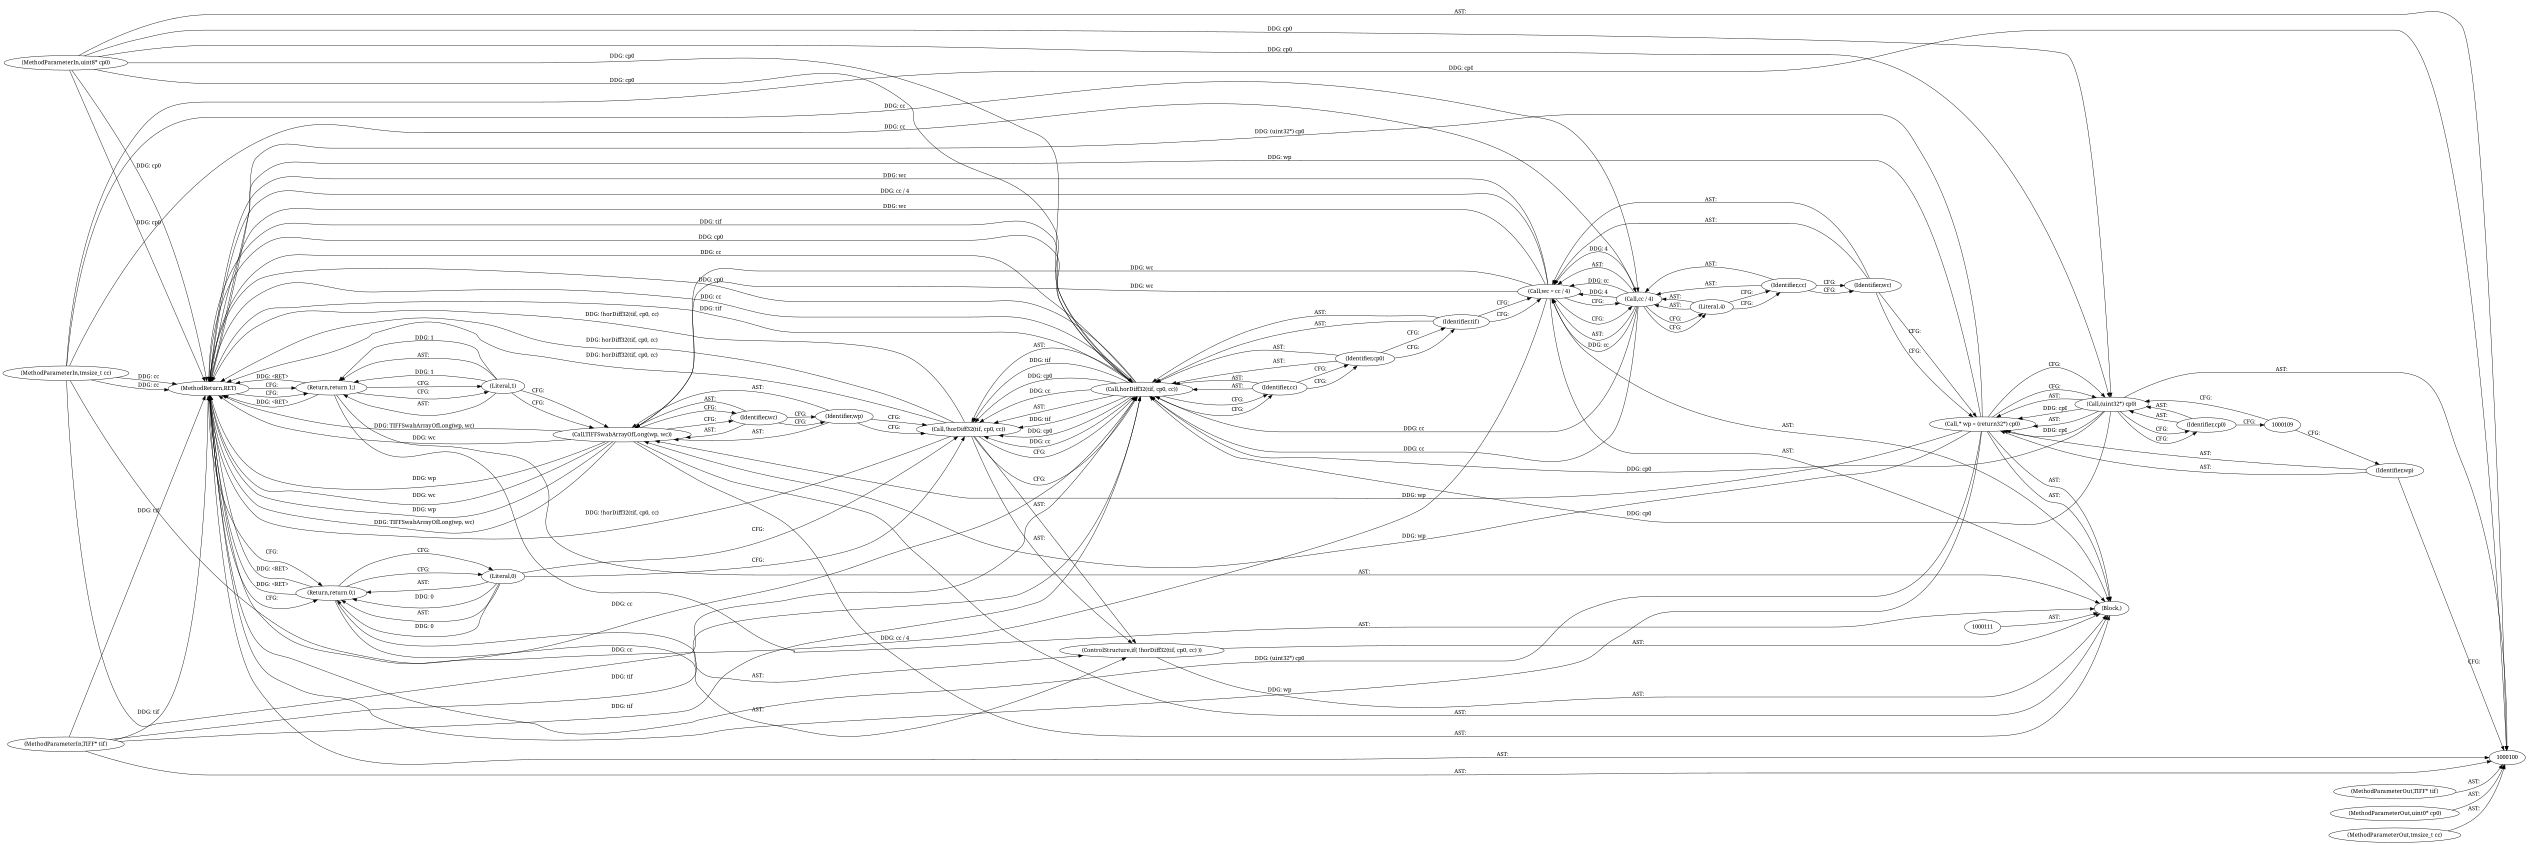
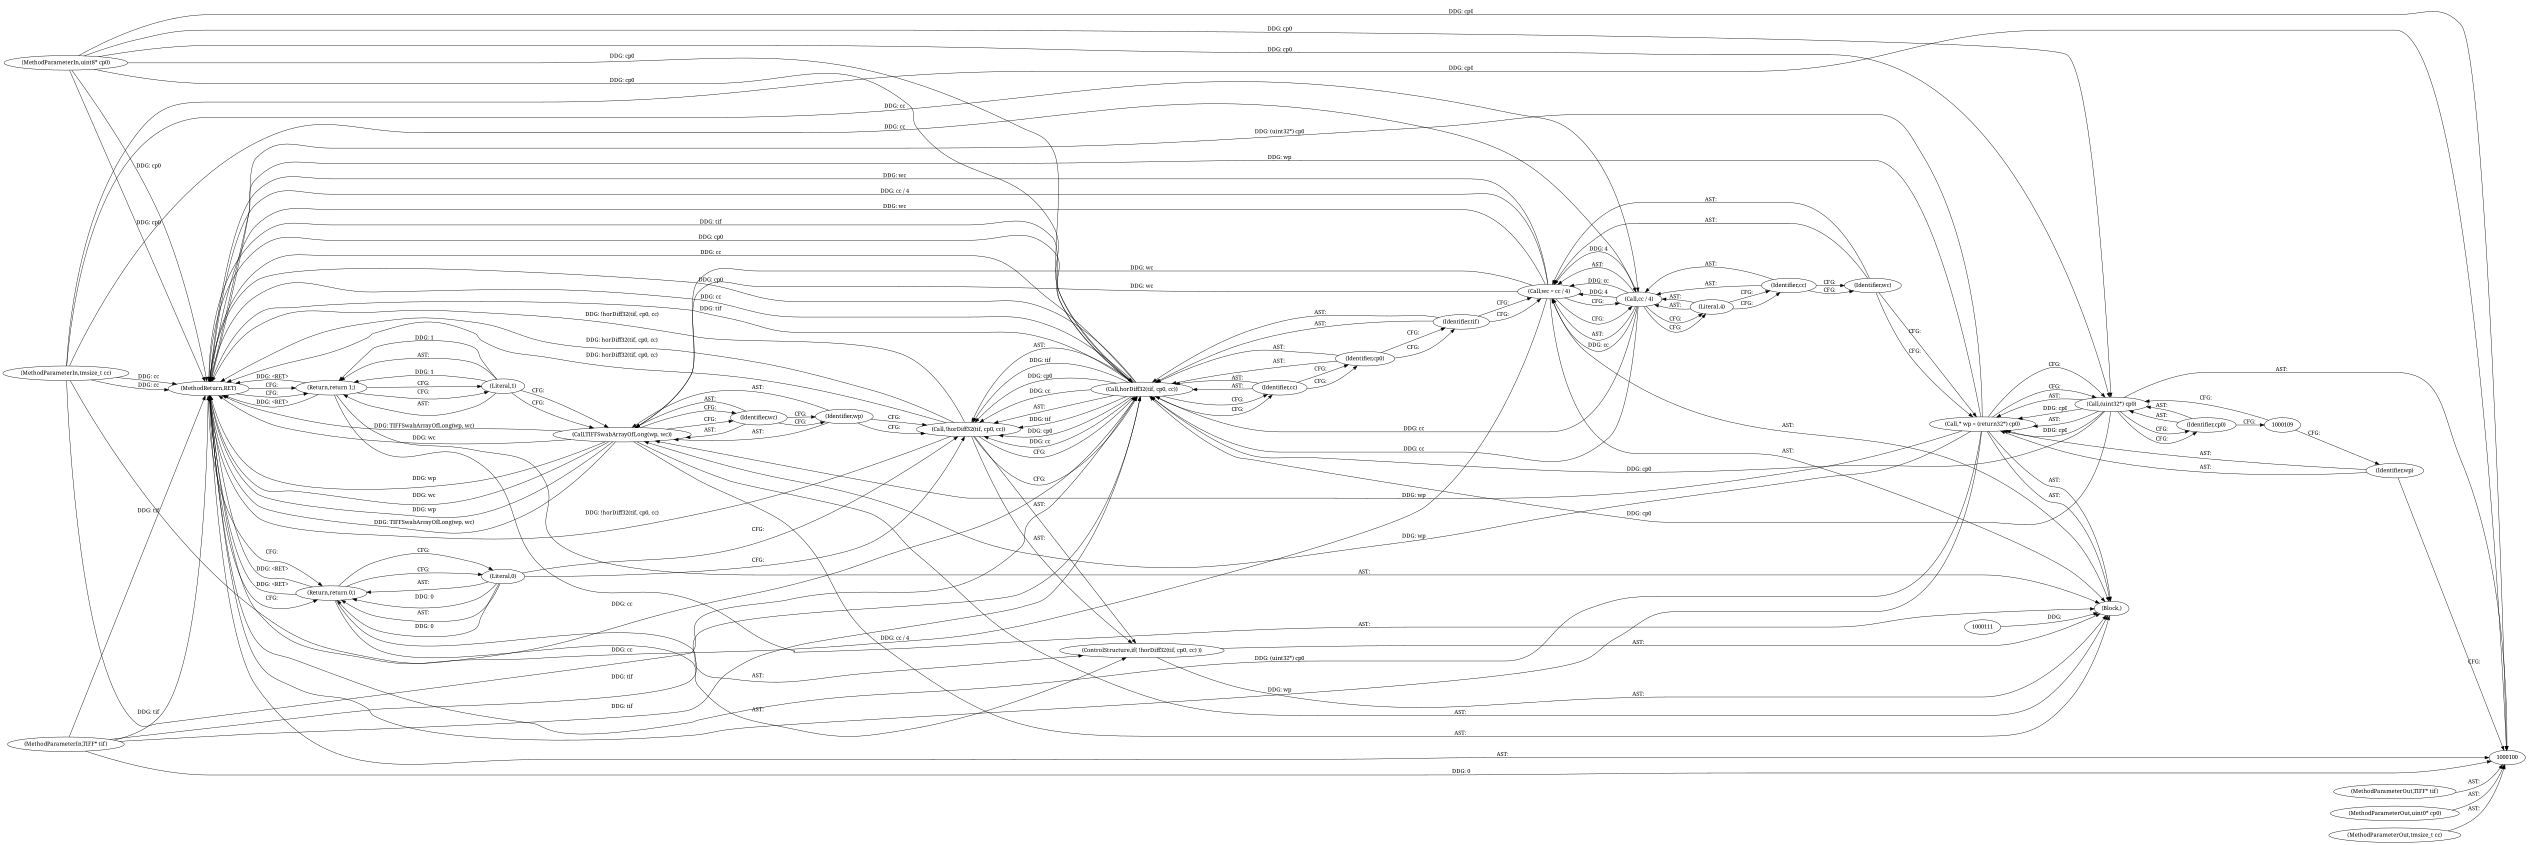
(1461, 12) -> (1461, 12)
(2055, 617) -> (2055, 617)
(1461, 772) -> (1461, 772)
